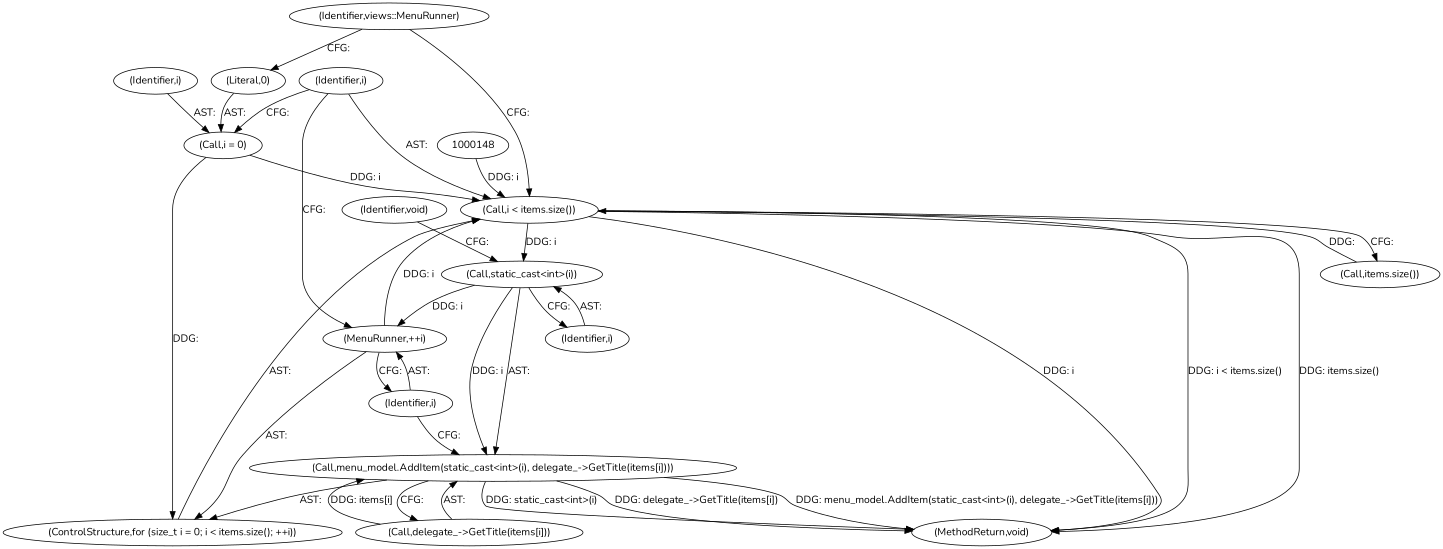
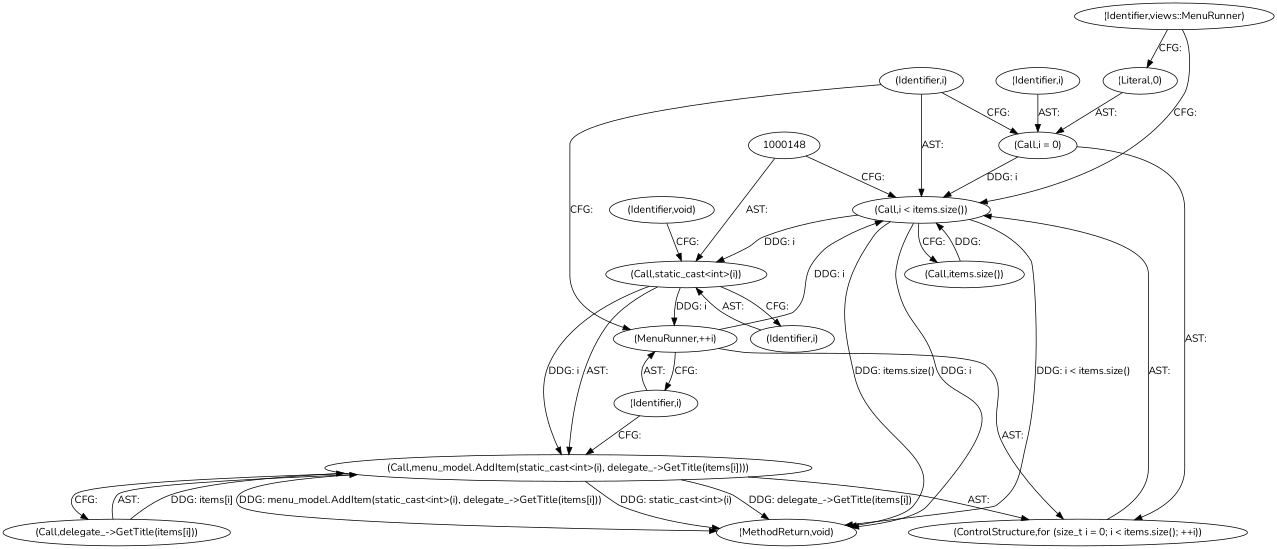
(503, 178) -> (874, 178)
none -> (738, 207)
(187, 339) -> (1197, 339)
